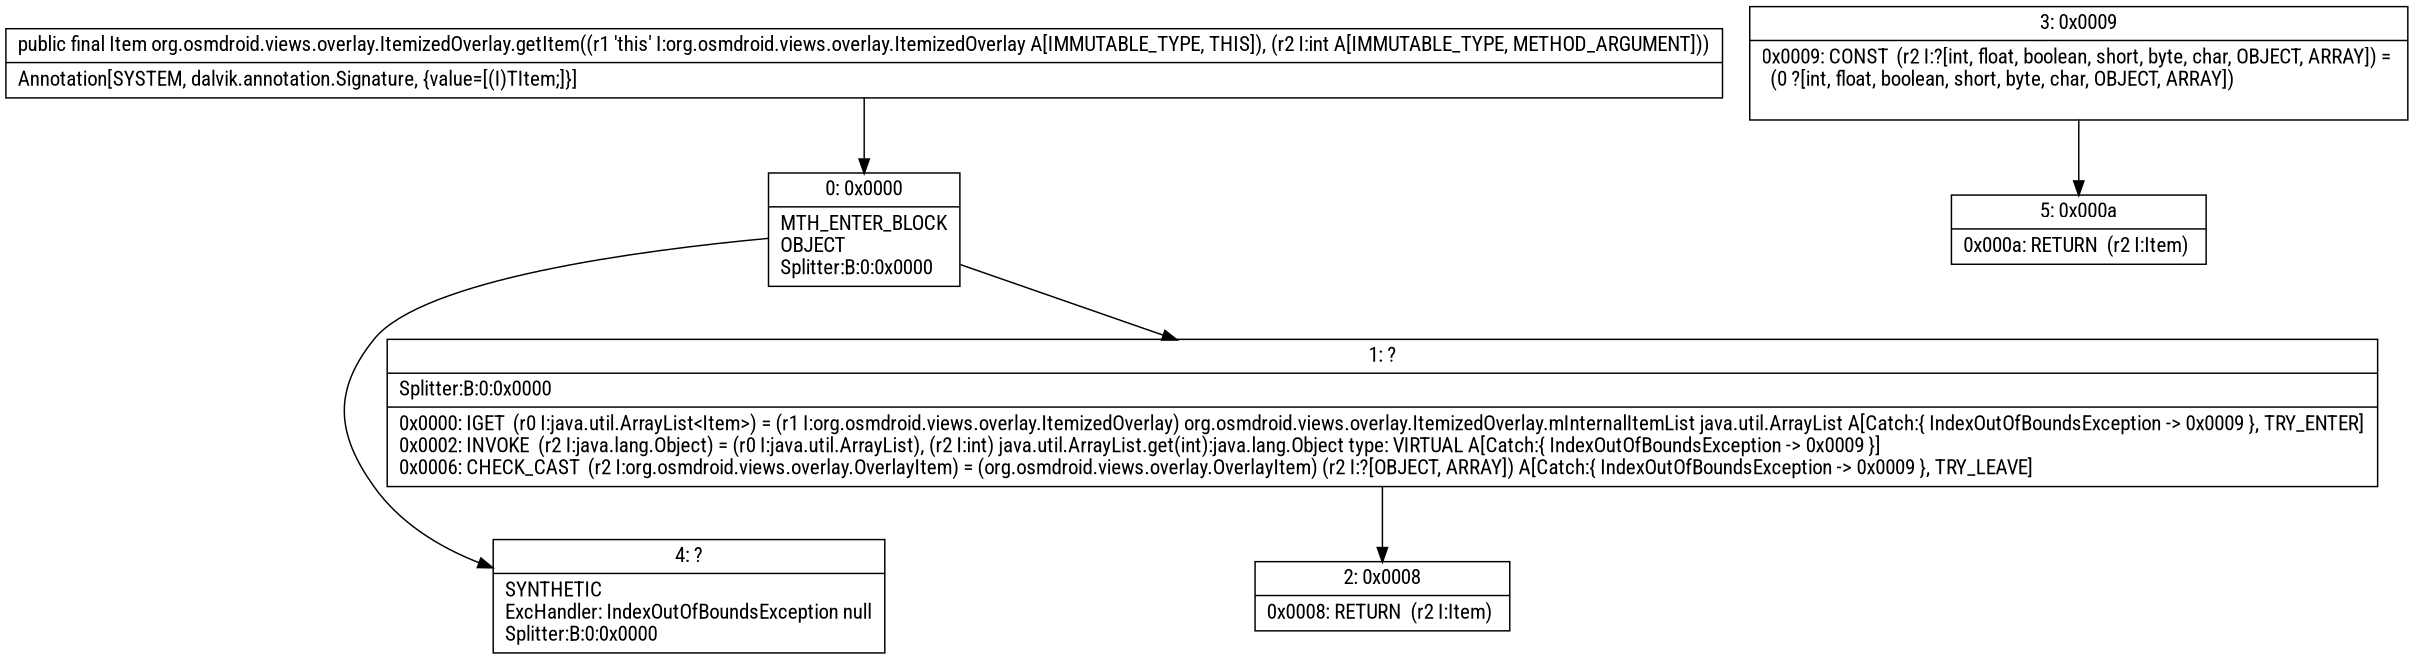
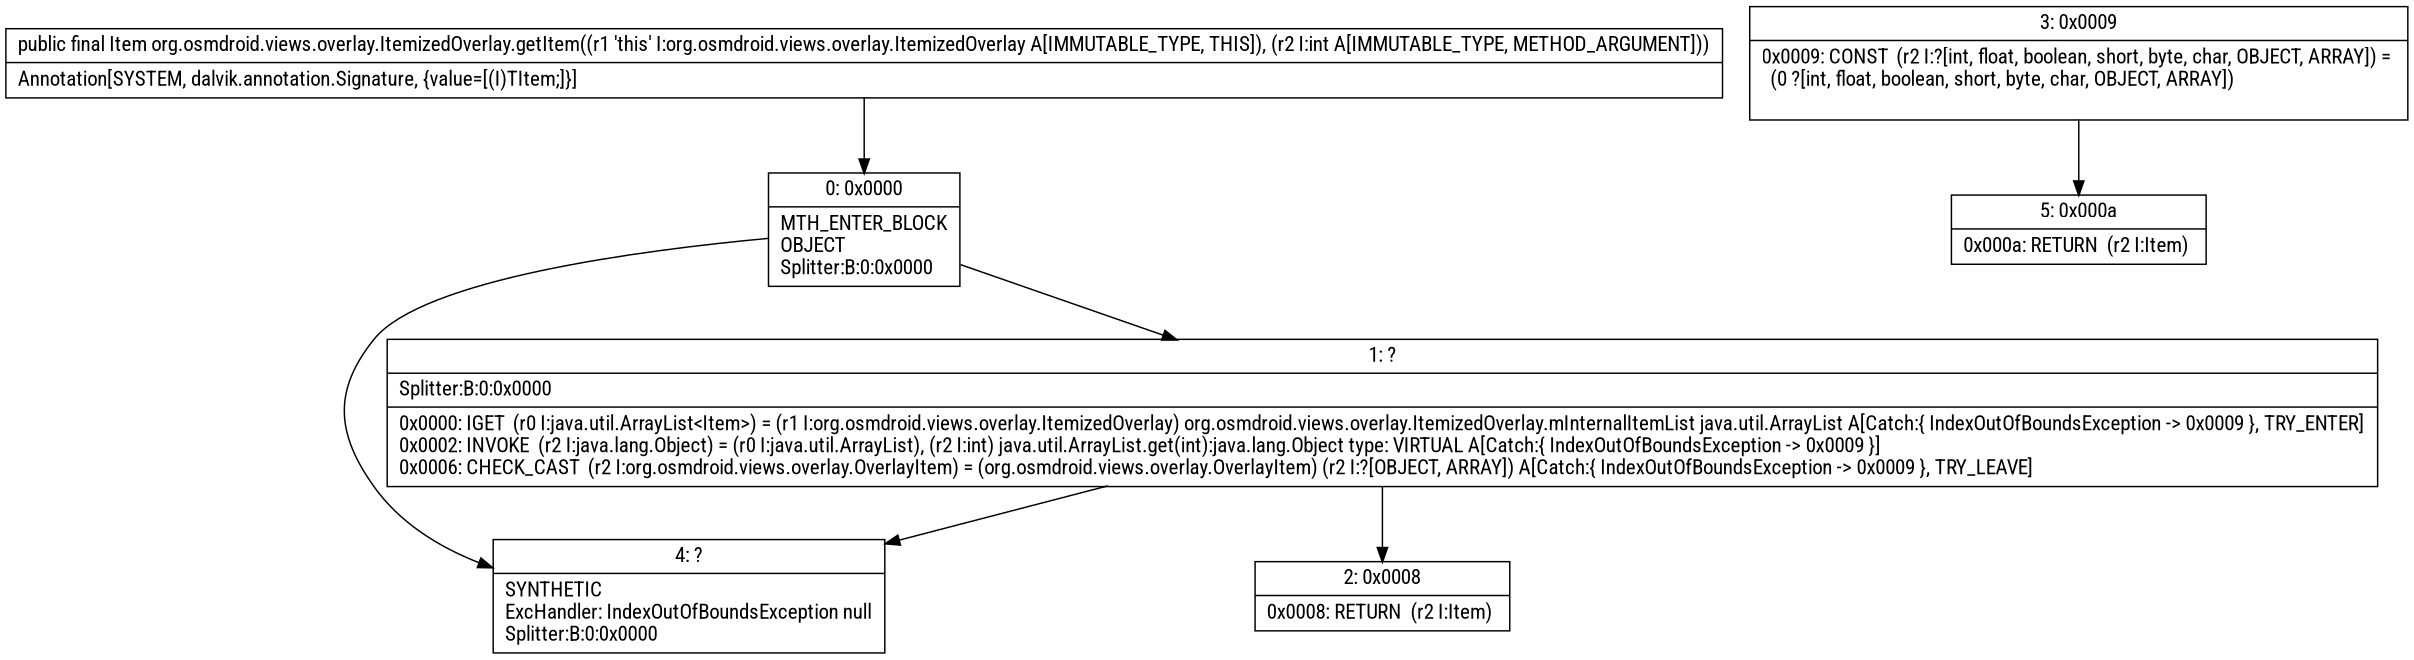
none -> (1004, 513)
